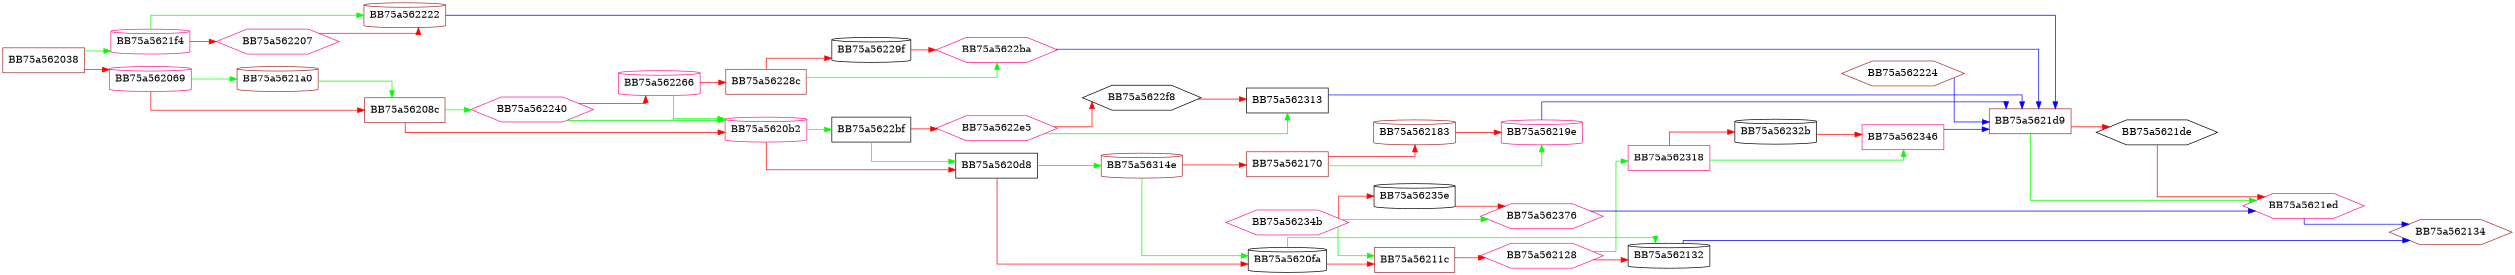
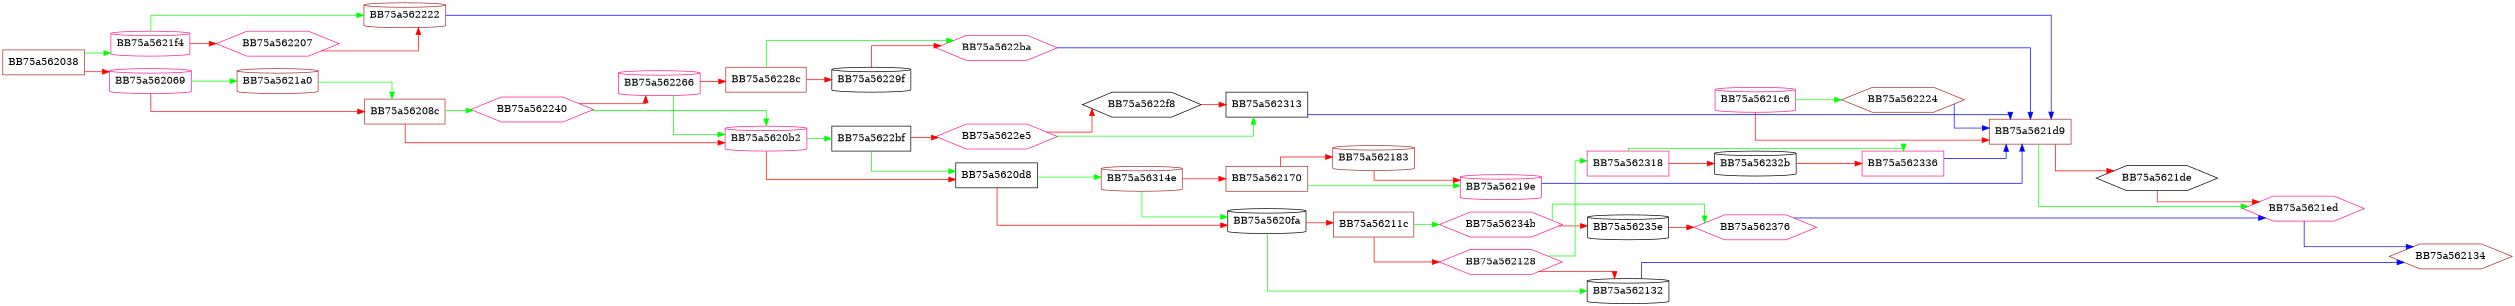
none -> (1755, 100)
(1903, 137) -> (1903, 164)
(1338, 256) -> (1423, 225)
